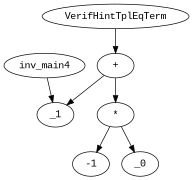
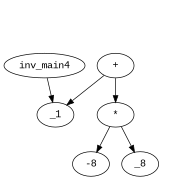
(116, 16) -> none
(91, 164) -> (91, 164)
(140, 164) -> (140, 164)
